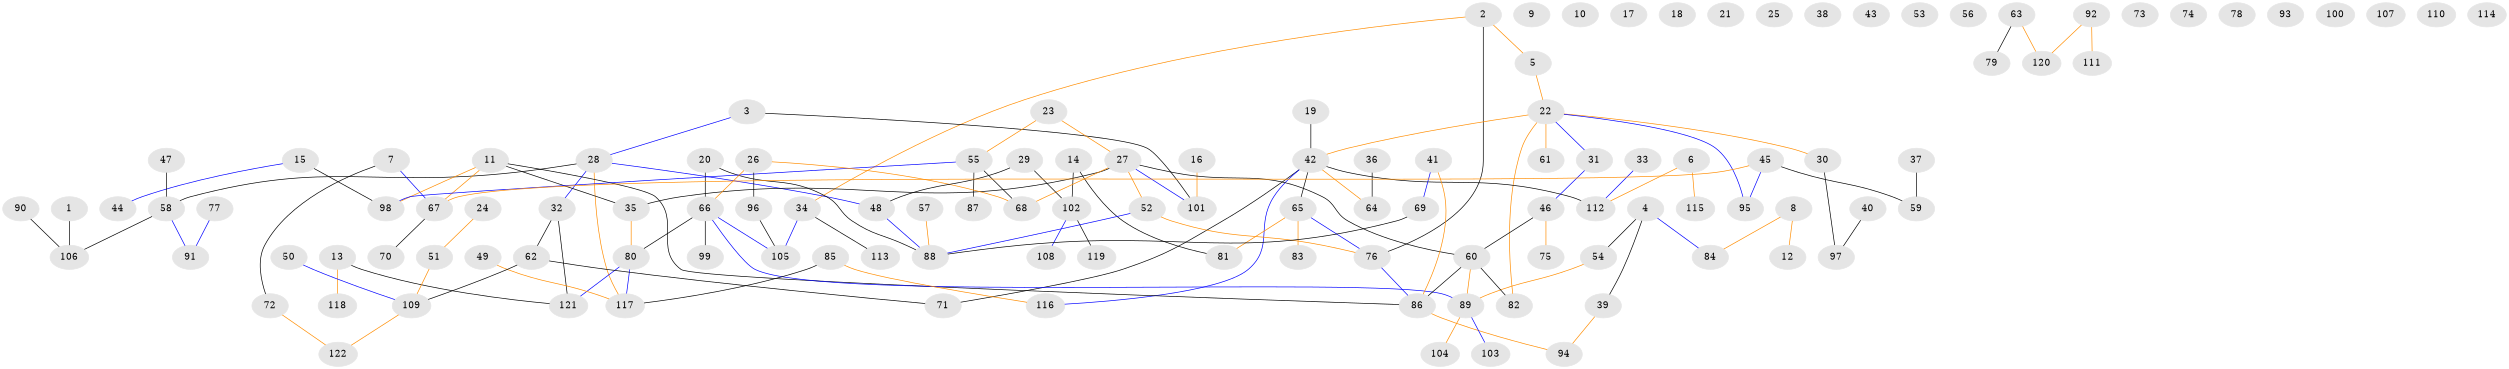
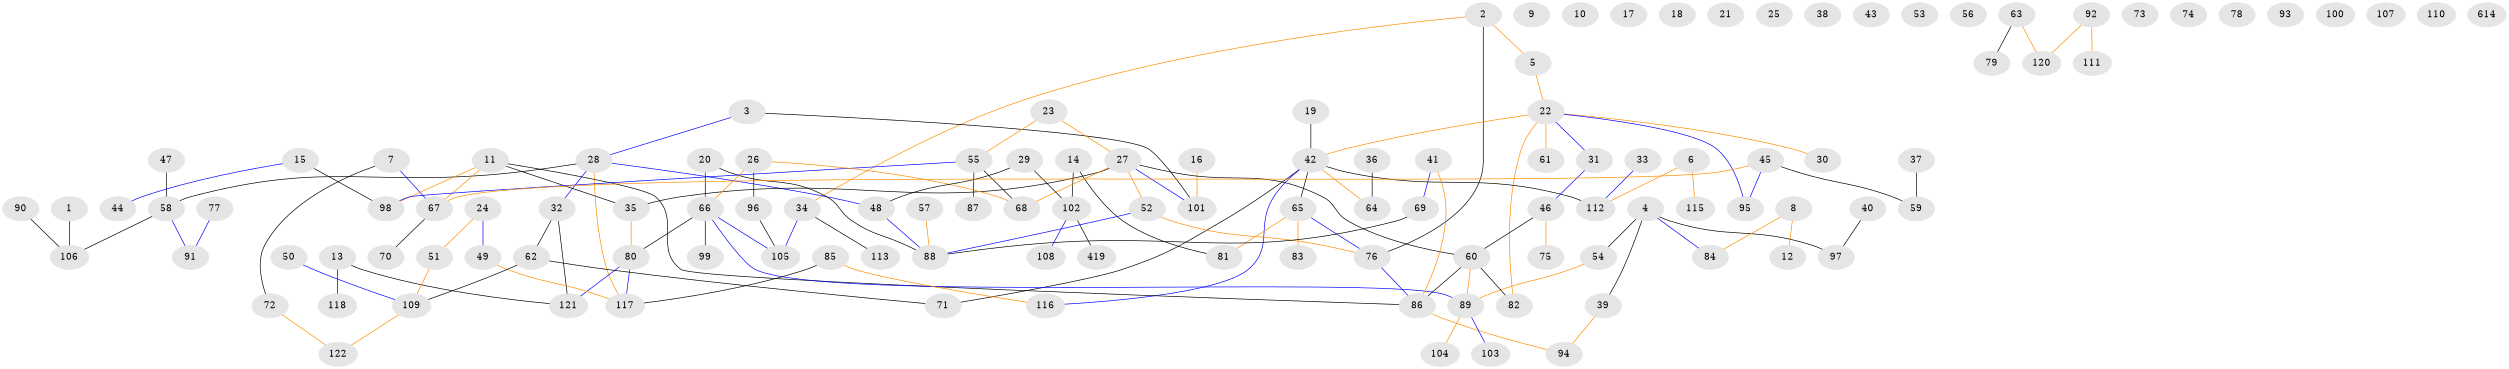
(2487, 15) -> (2487, 15)
(1830, 209) -> (1741, 233)
none -> (483, 233)
(1097, 257) -> (1097, 257)
(337, 283) -> (337, 283)
